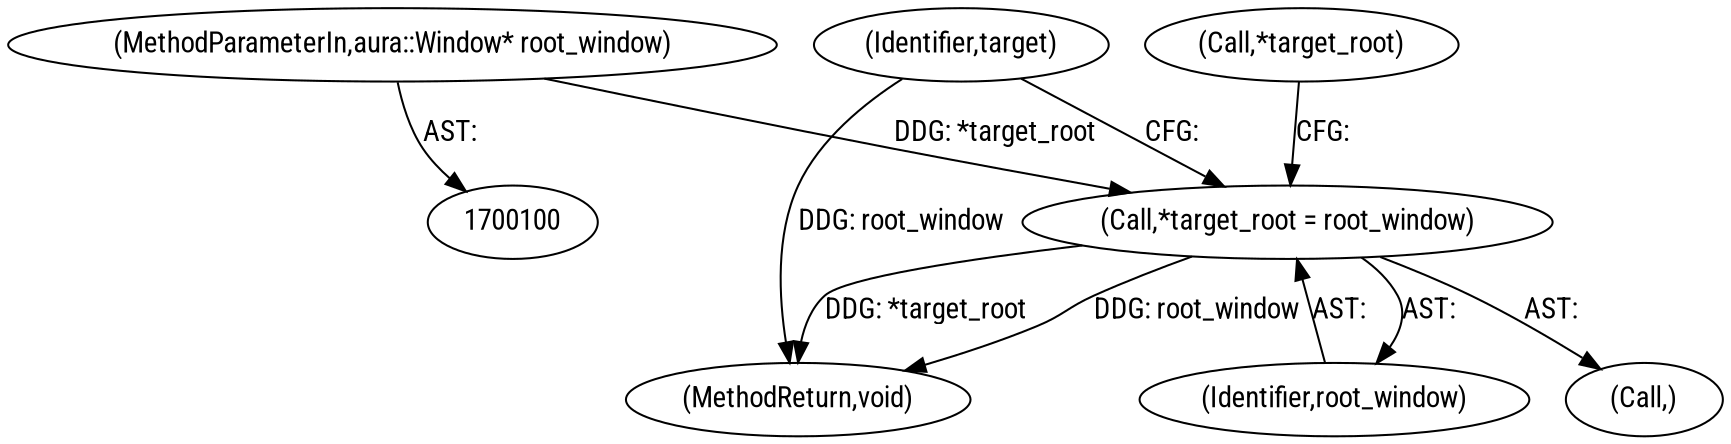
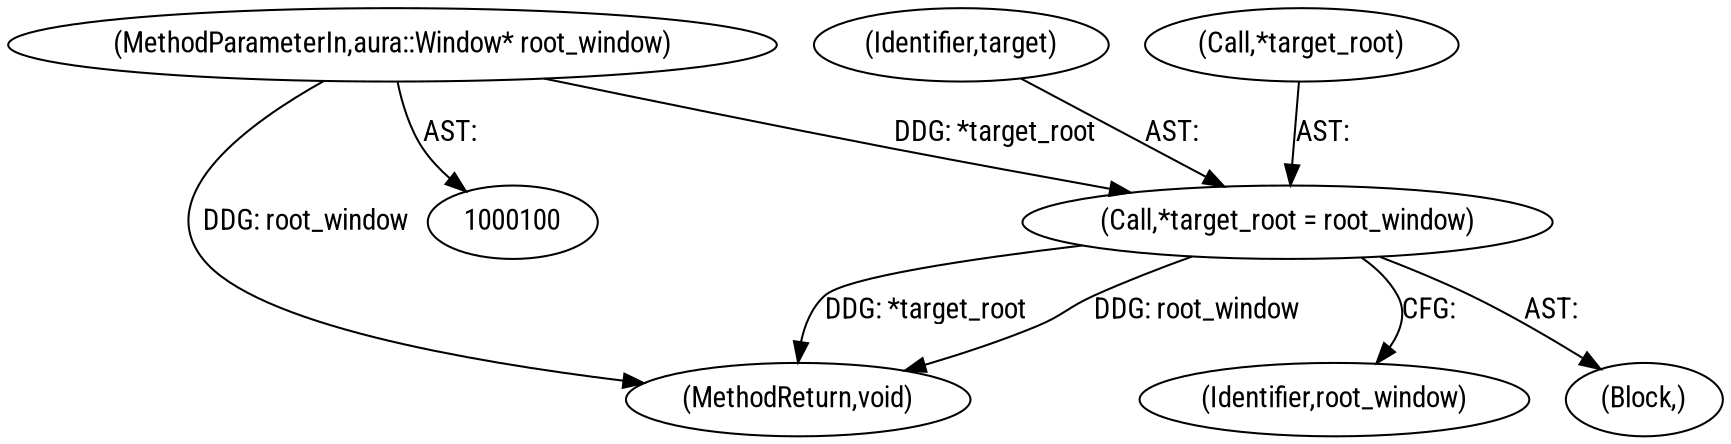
(1175, 134) -> (1175, 134)
(1326, 134) -> (1326, 134)
(797, 190) -> (288, 310)
(513, 222) -> (513, 222)
(1432, 311) -> (1432, 311)
(1314, 321) -> none
(1644, 400) -> (1644, 400)
